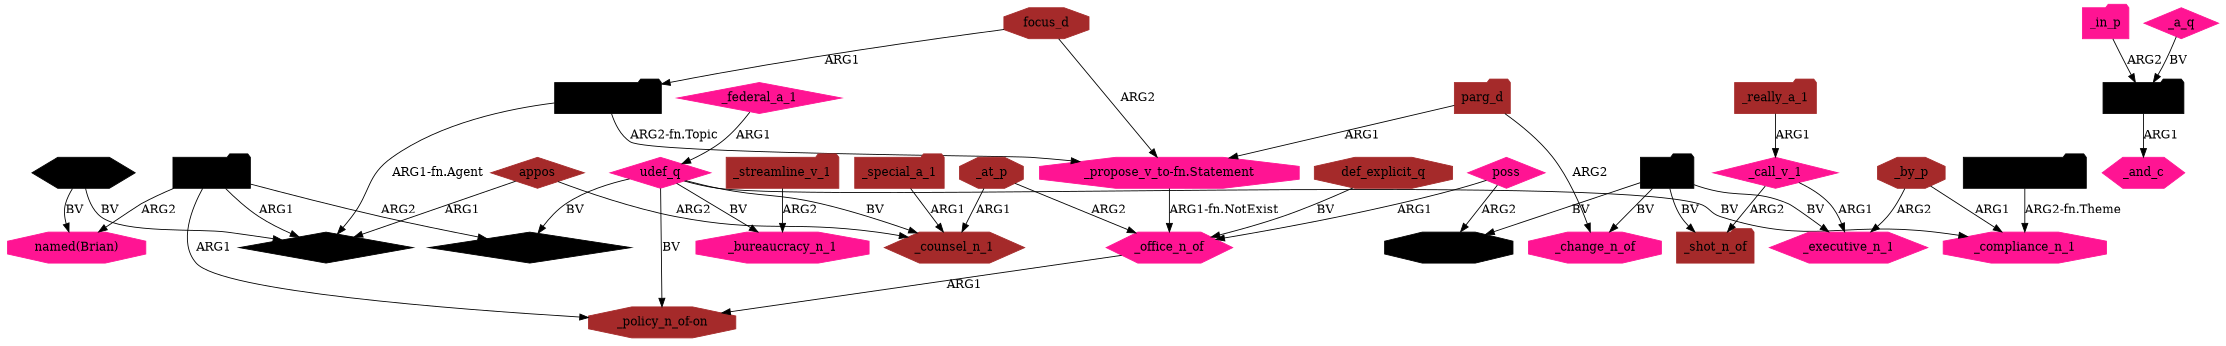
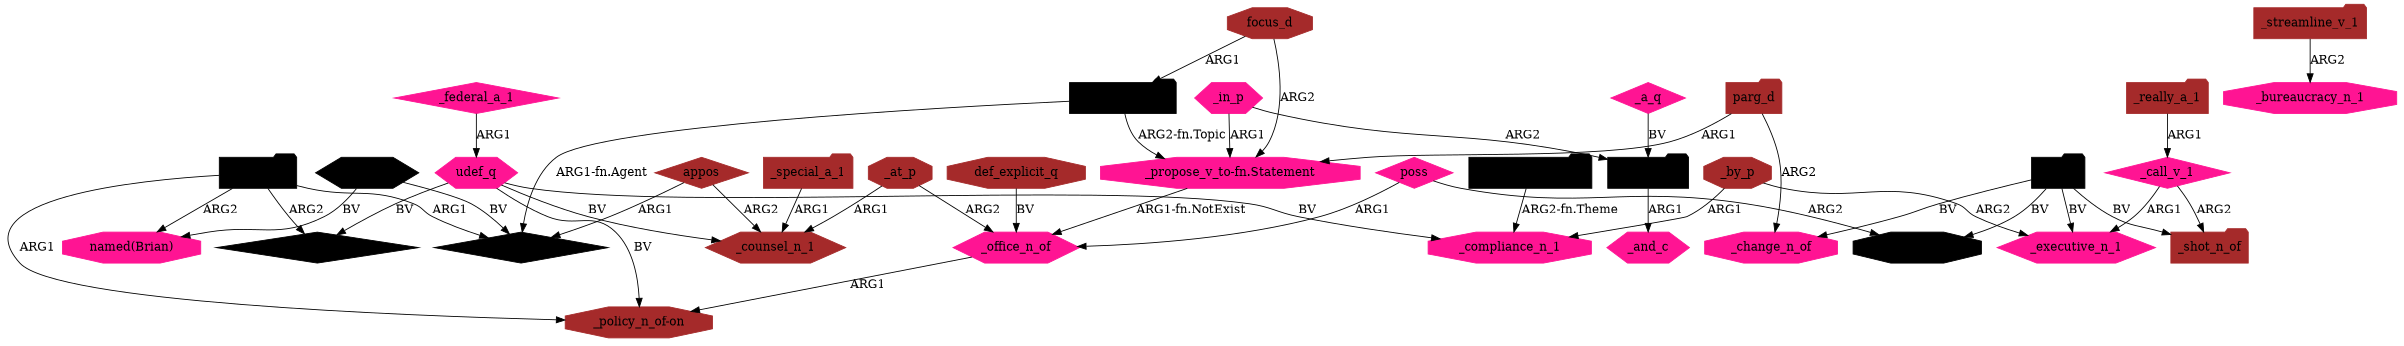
(2106, 23) -> (1229, 98)
none -> (1229, 131)
(660, 173) -> (476, 173)
(714, 205) -> none
